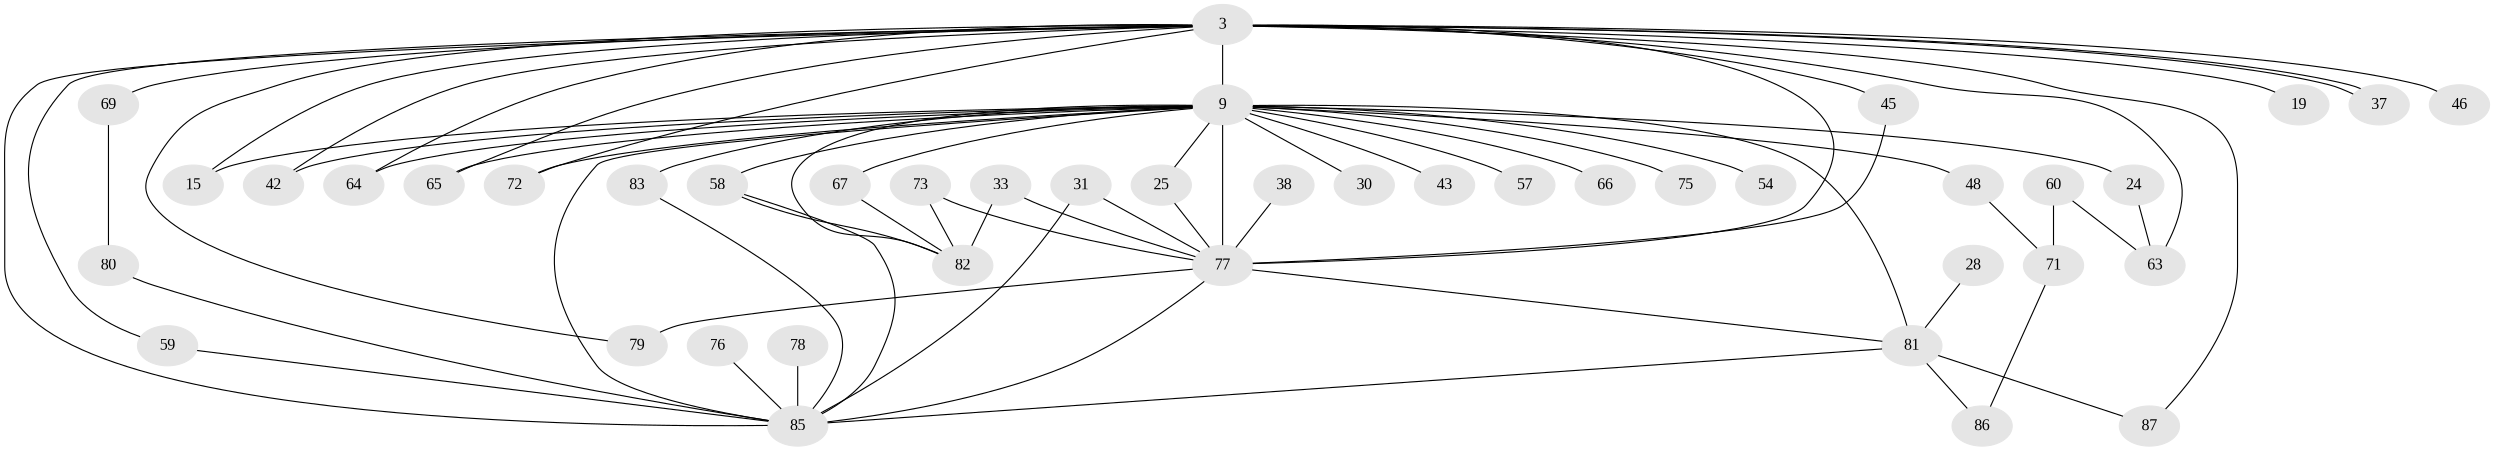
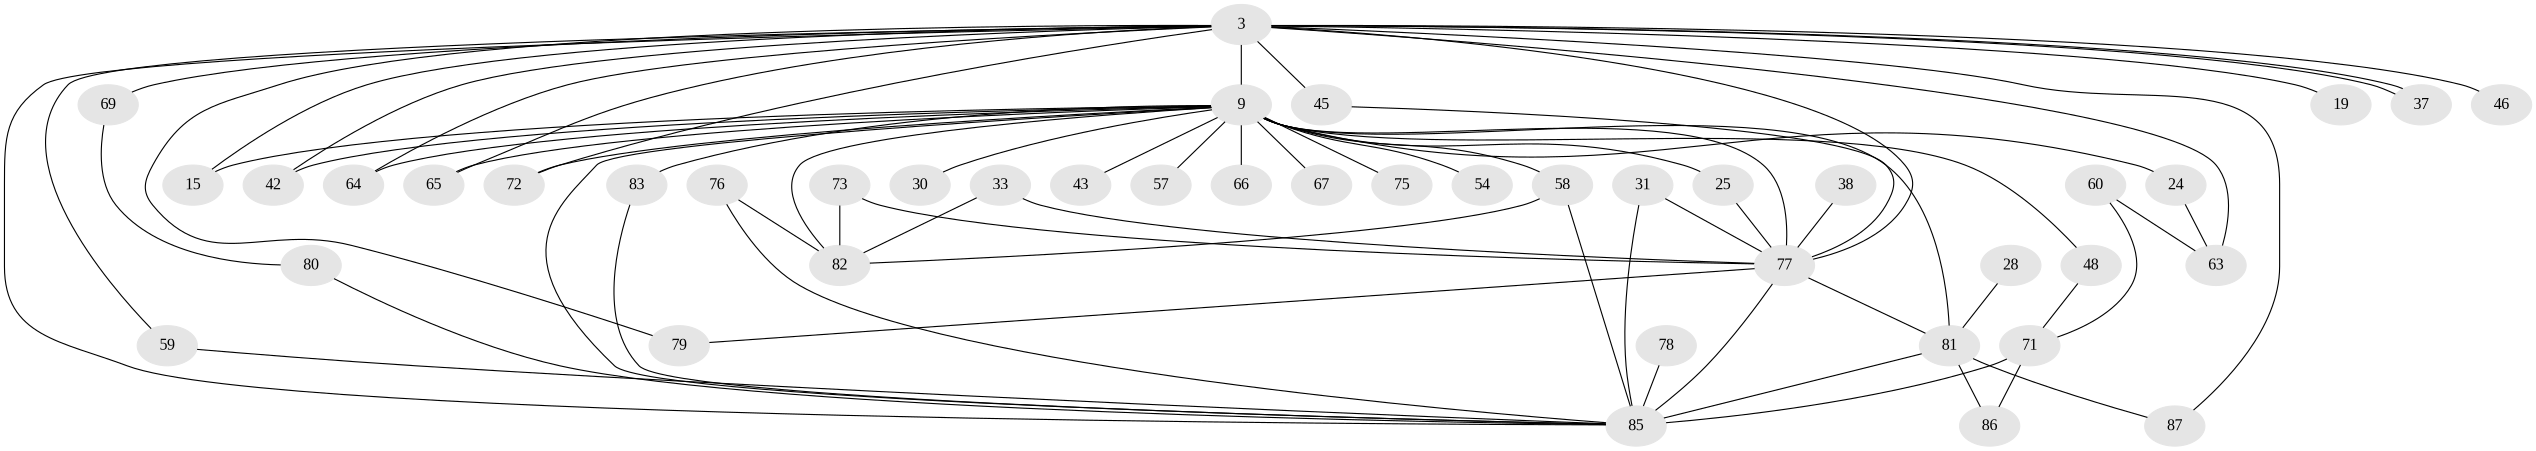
(902, 225) -> (779, 225)
none -> (1839, 401)
